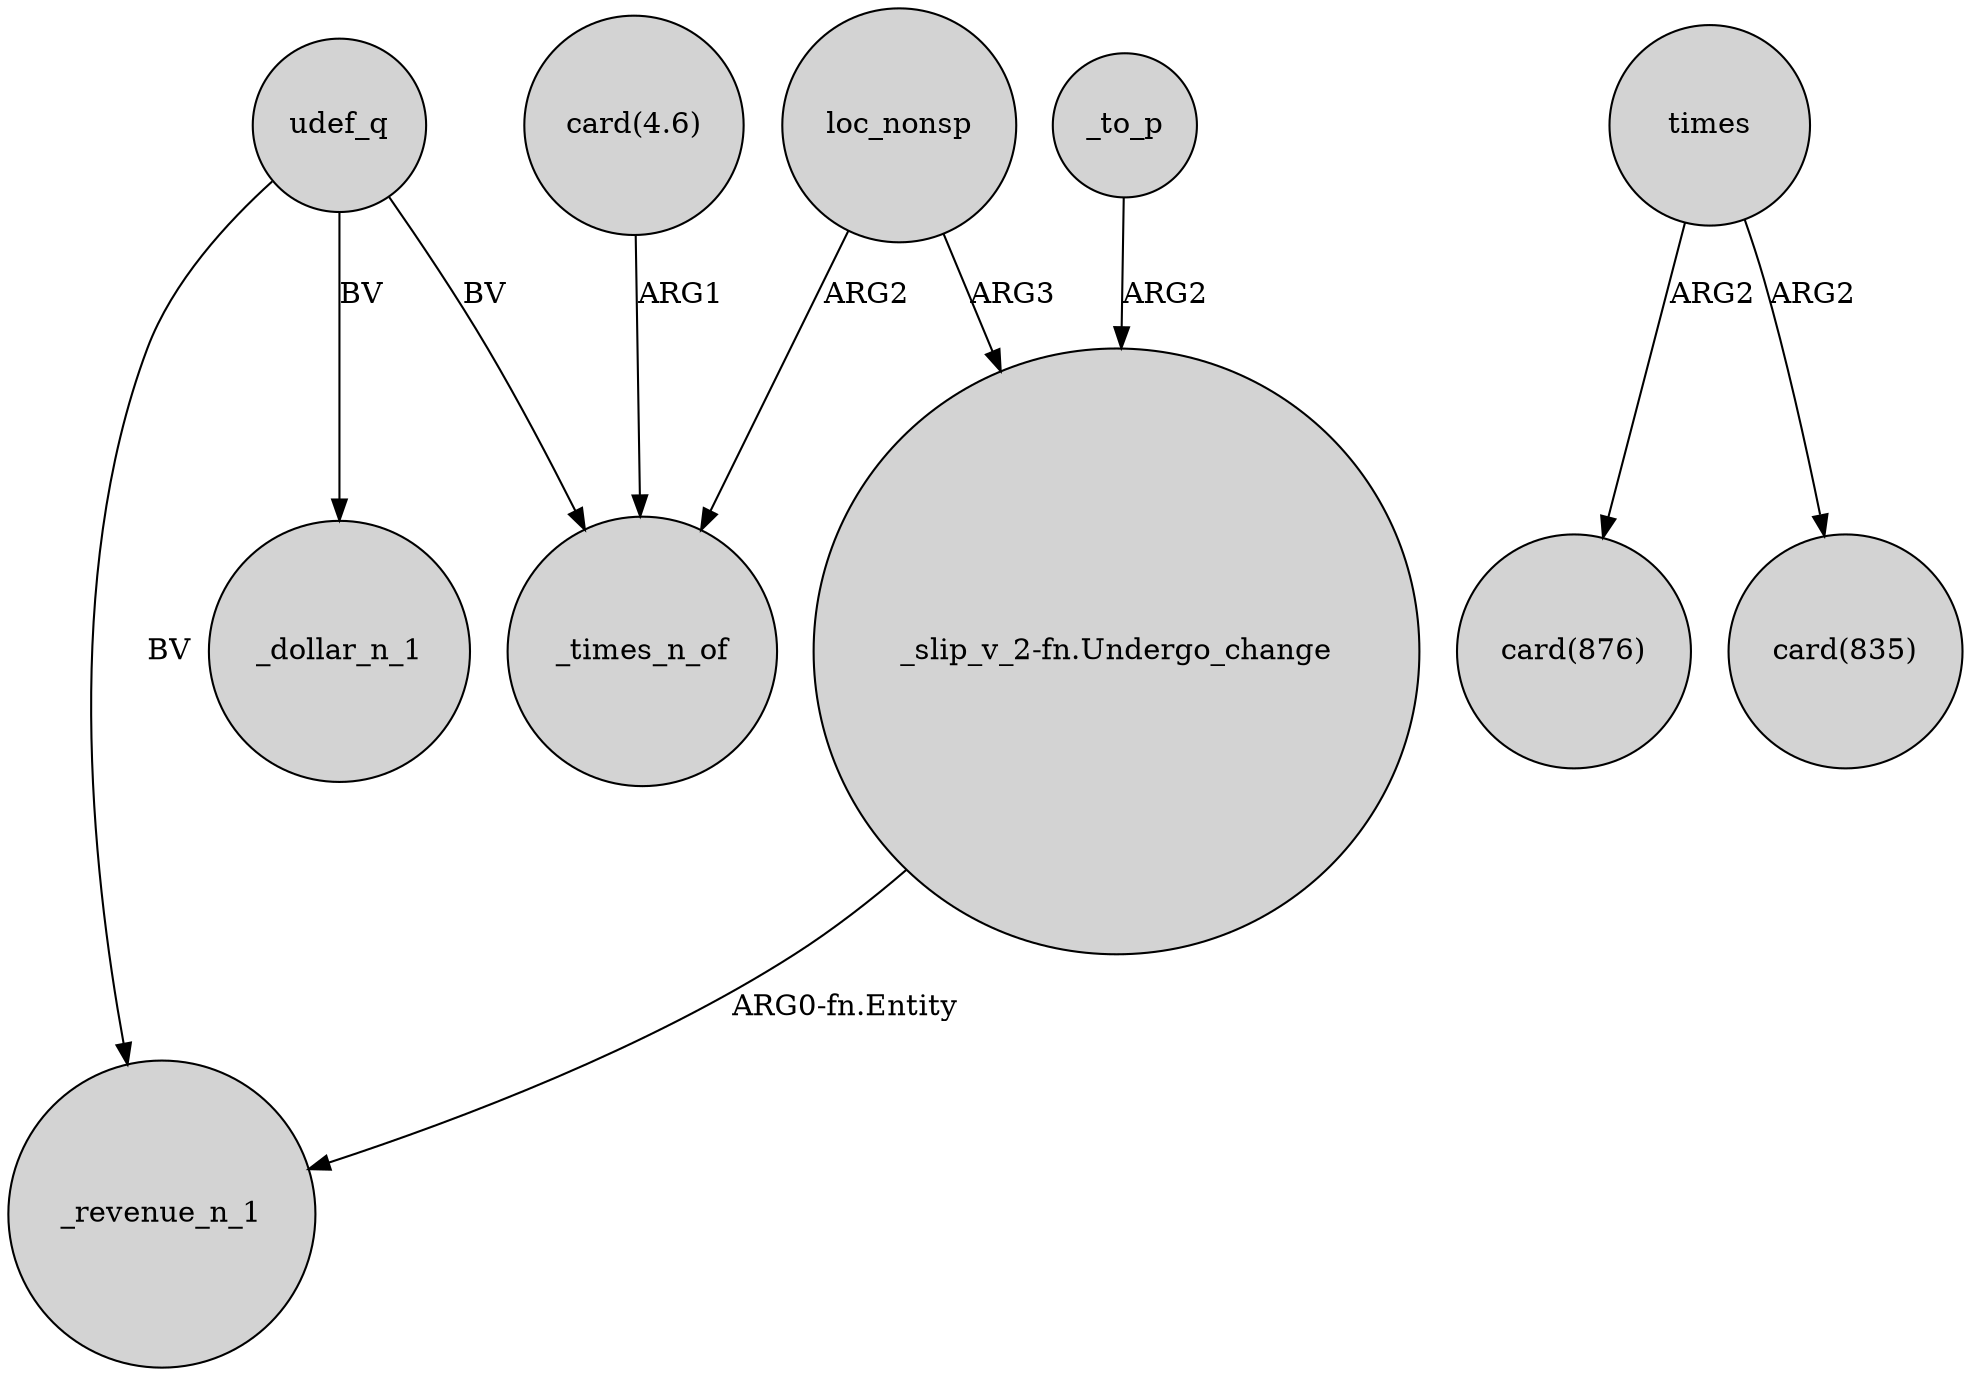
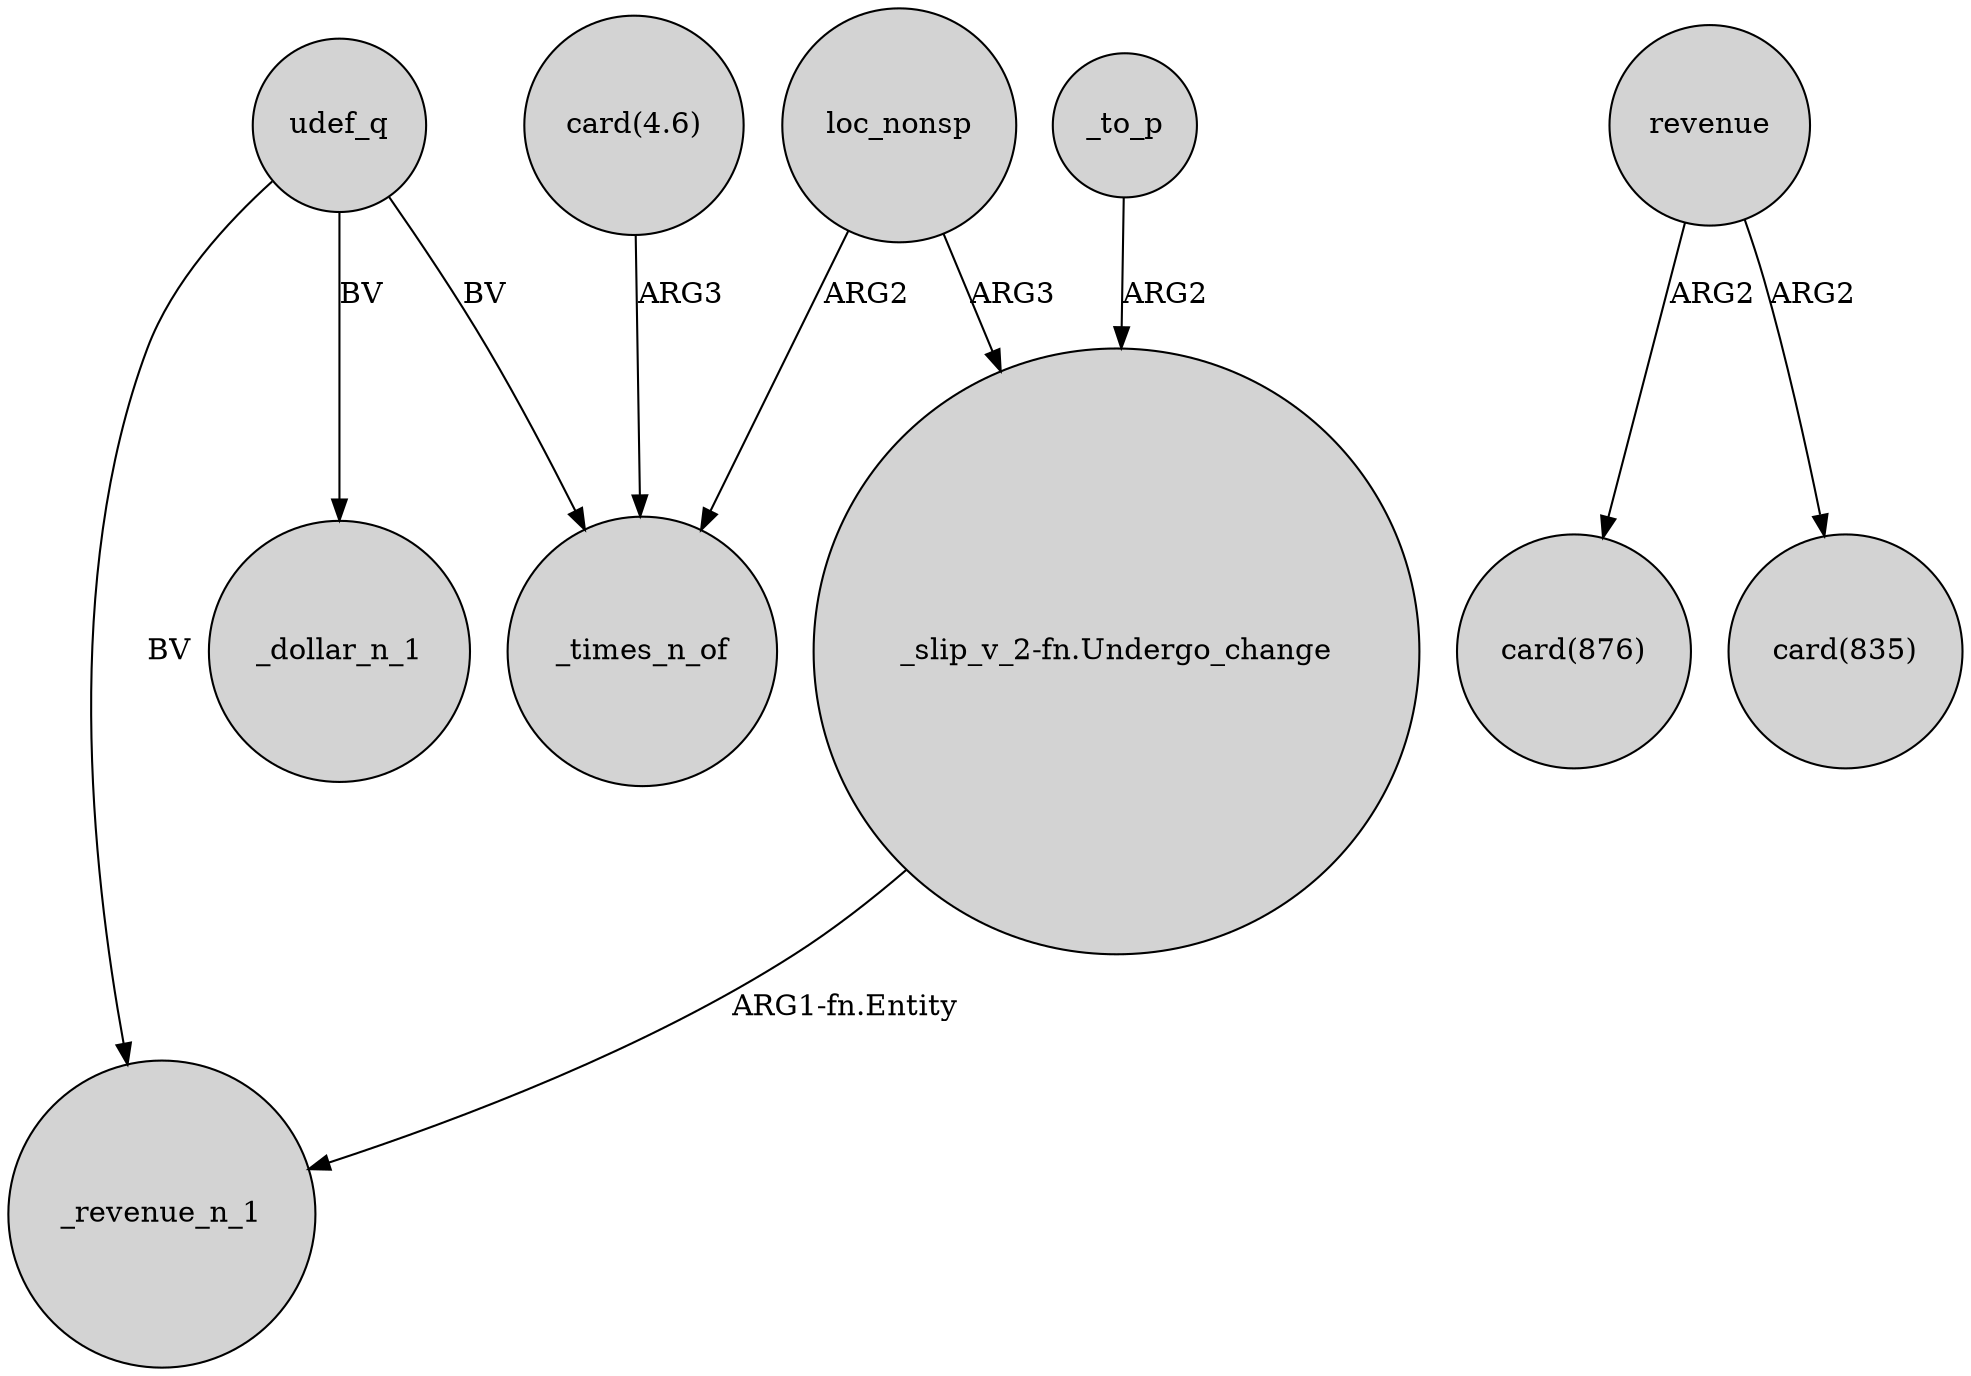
(1710, 125) -> (1710, 125)
(681, 295) -> (681, 295)
(846, 1007) -> (846, 1007)
